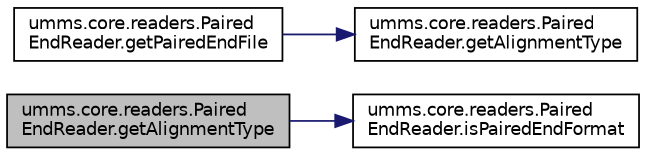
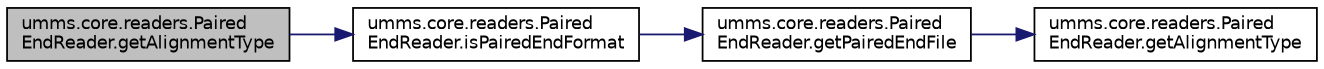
none -> (662, 34)
